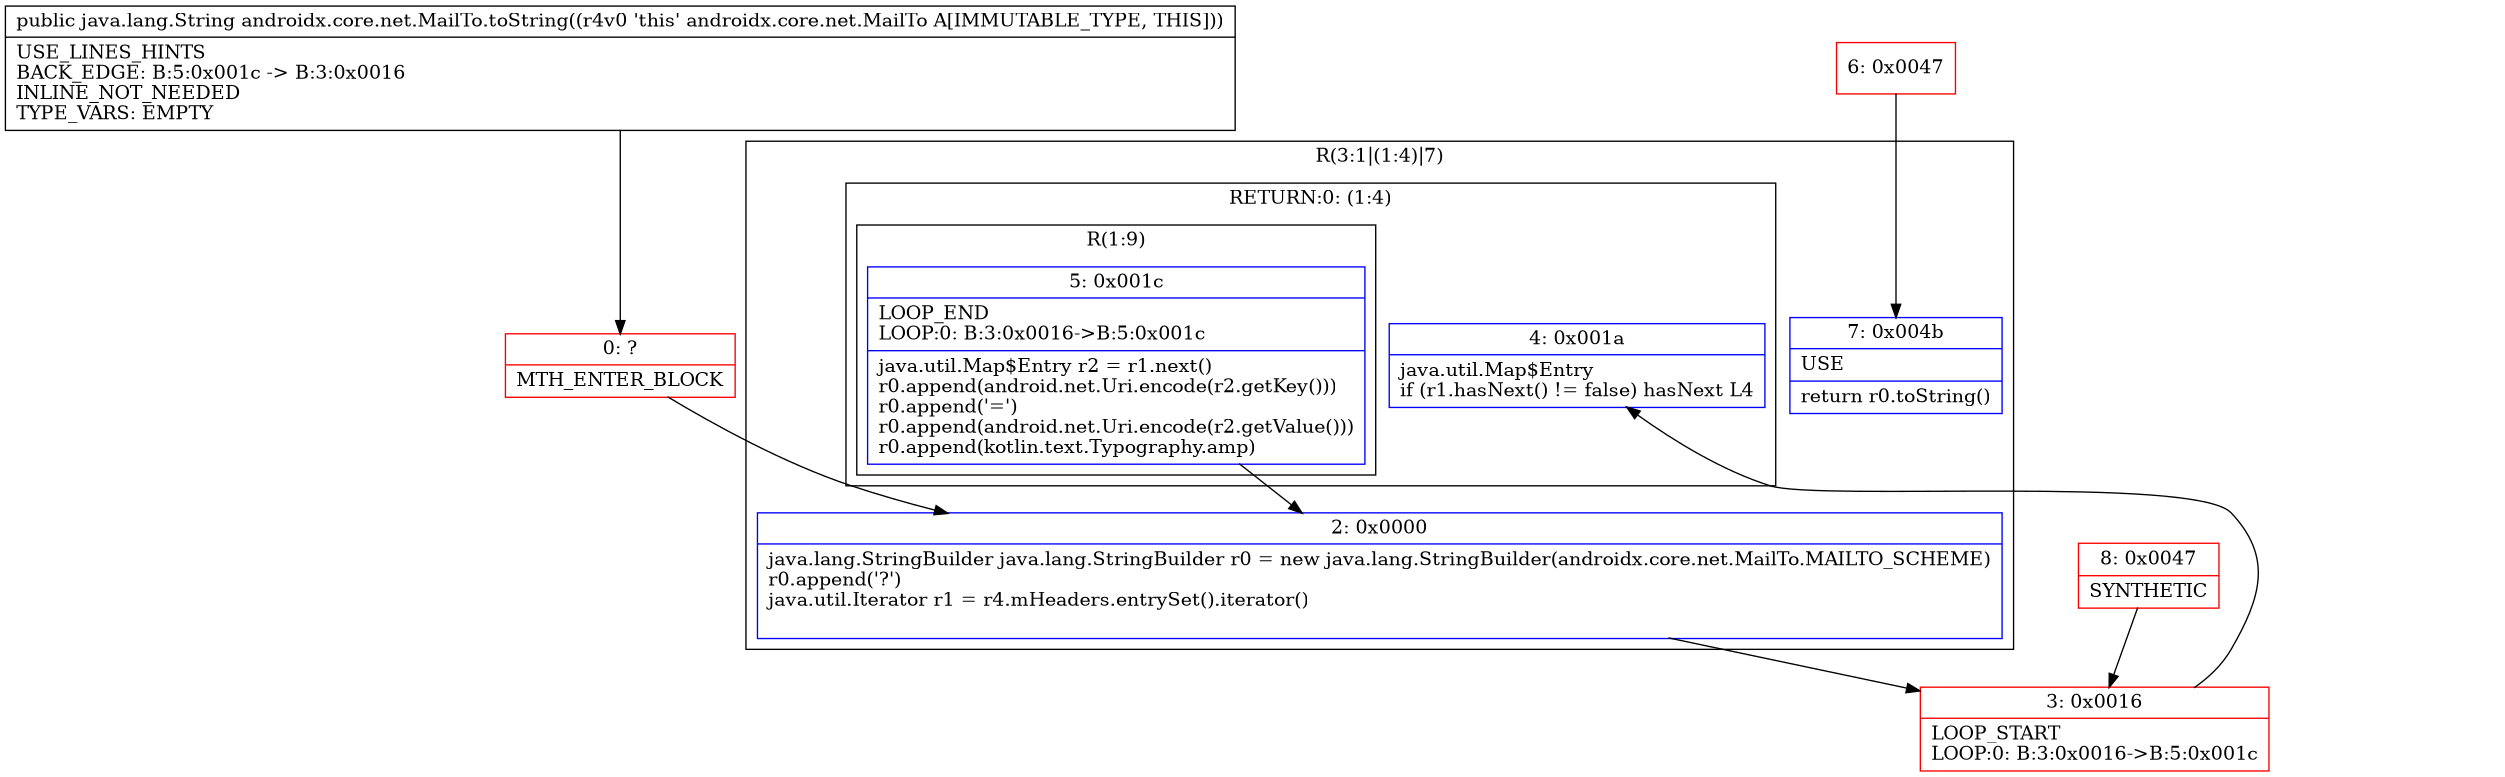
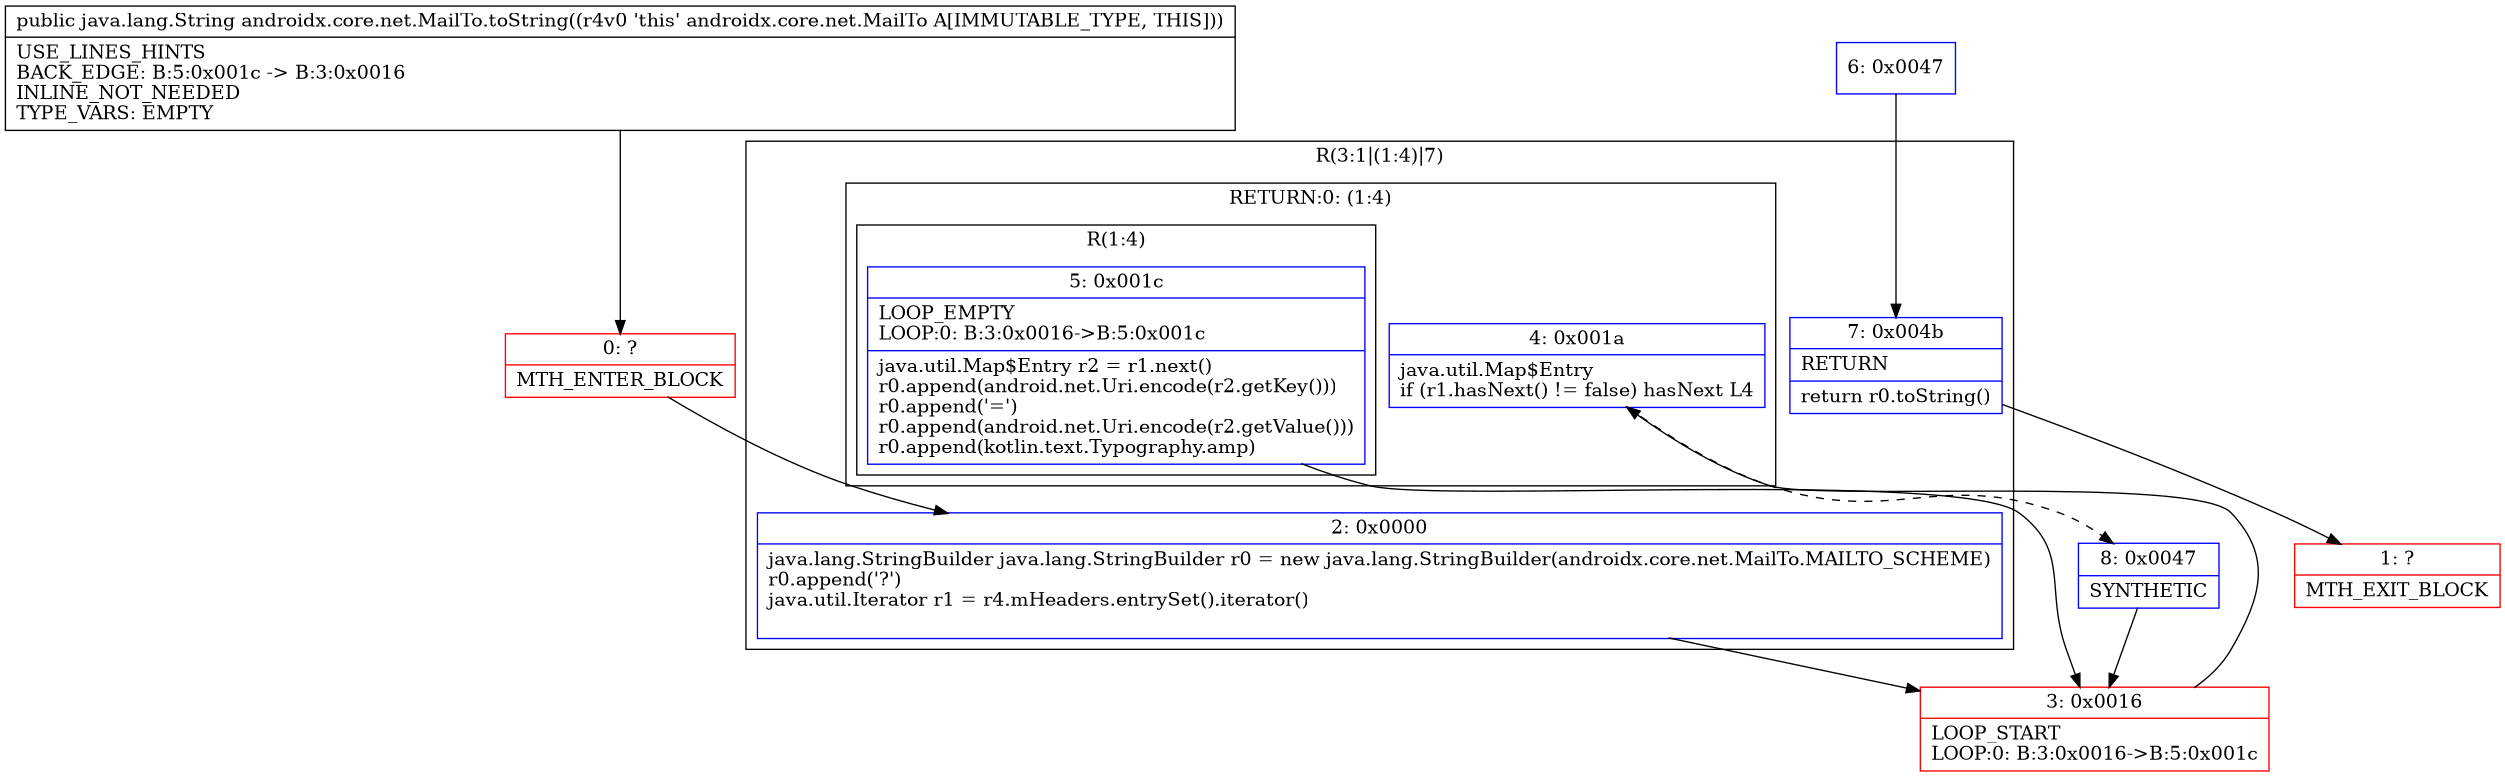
(1896, 68) -> (1896, 68)
(1116, 241) -> (1116, 241)
(934, 314) -> (947, 314)
(1823, 364) -> (1845, 364)
(1278, 494) -> (1747, 490)
none -> (1858, 501)
(2149, 576) -> (2149, 576)
none -> (2397, 576)
